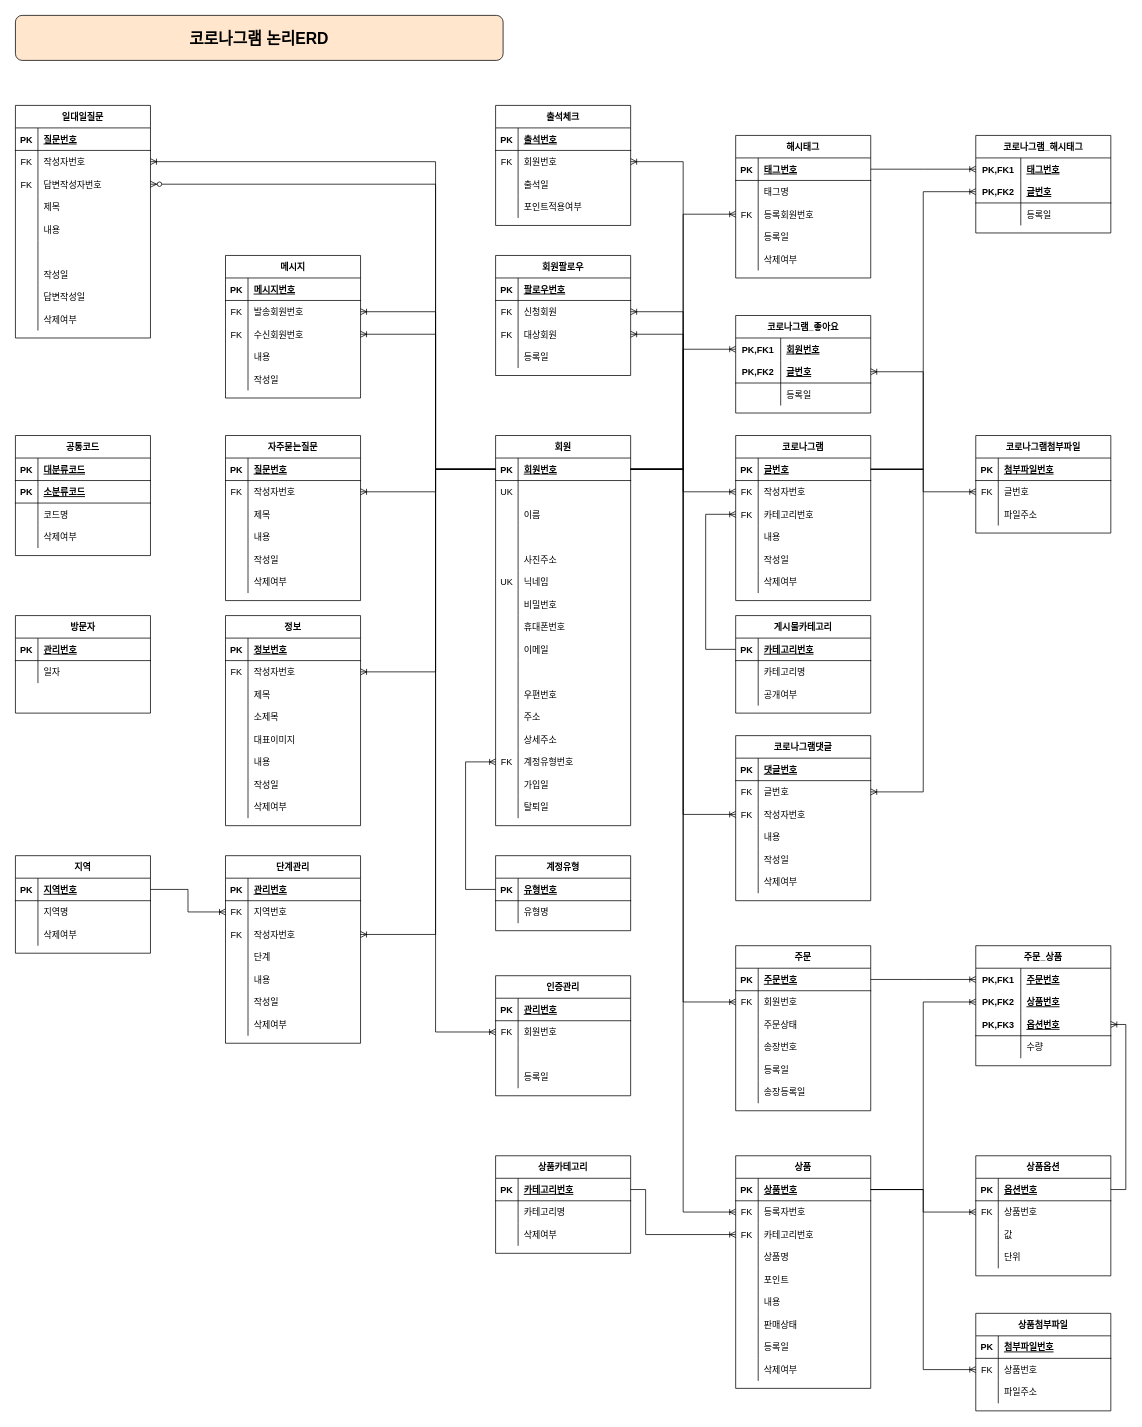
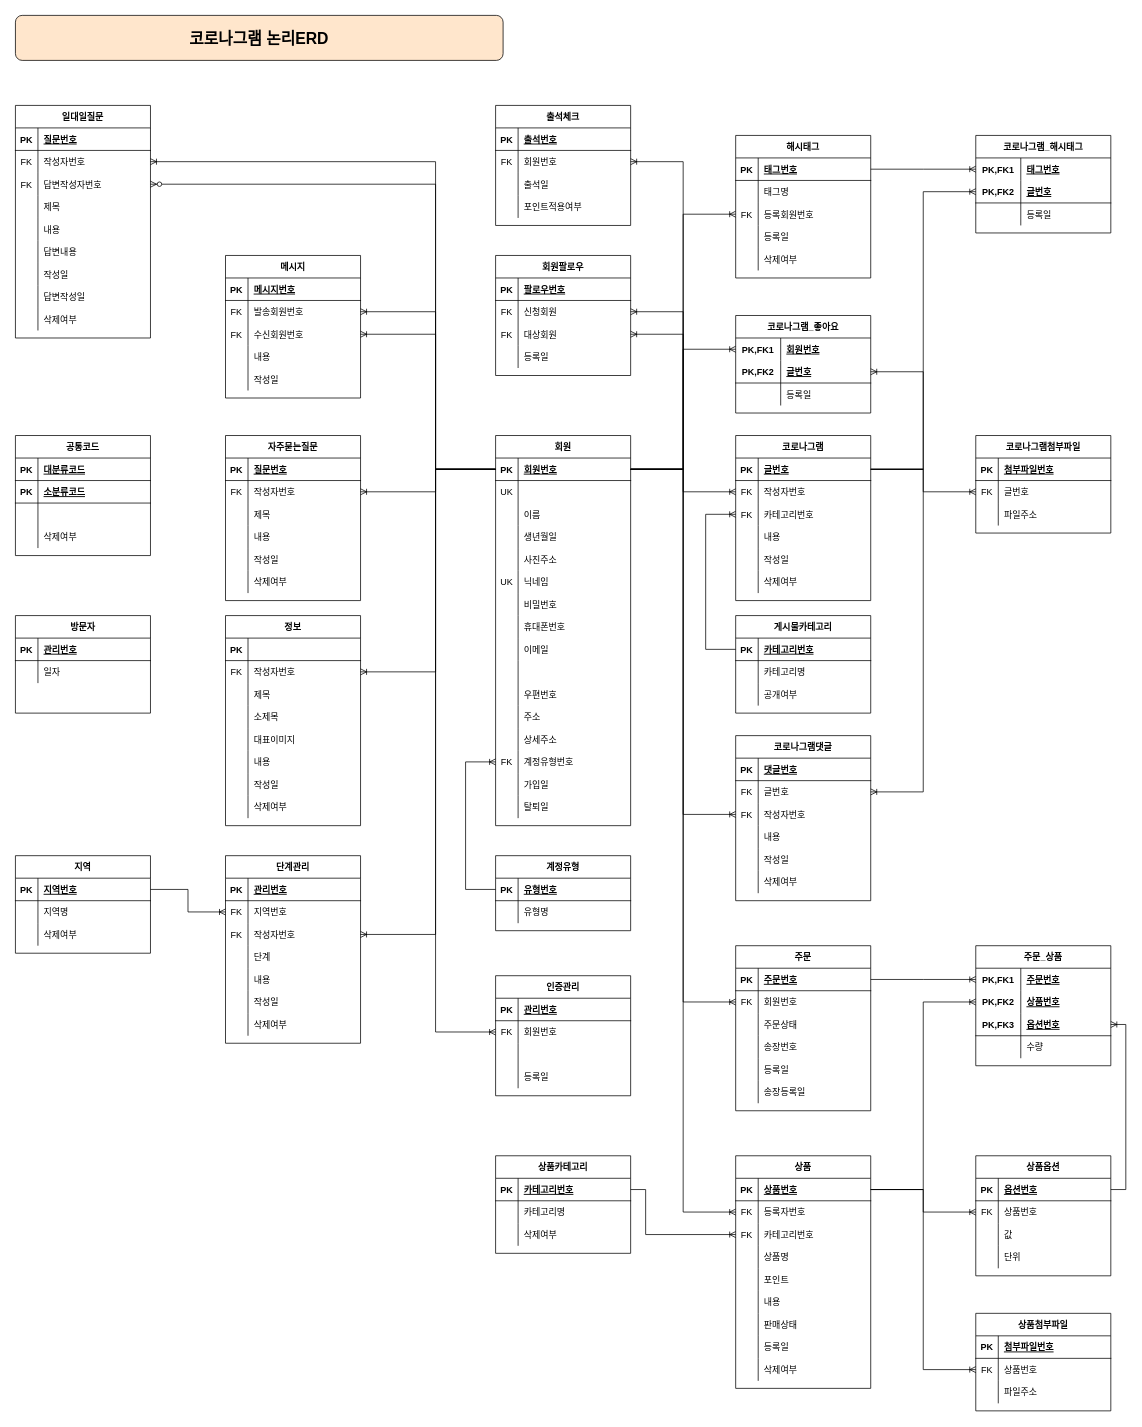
none -> (94, 252)
(94, 514) -> none
none -> (574, 537)
(304, 649) -> none
